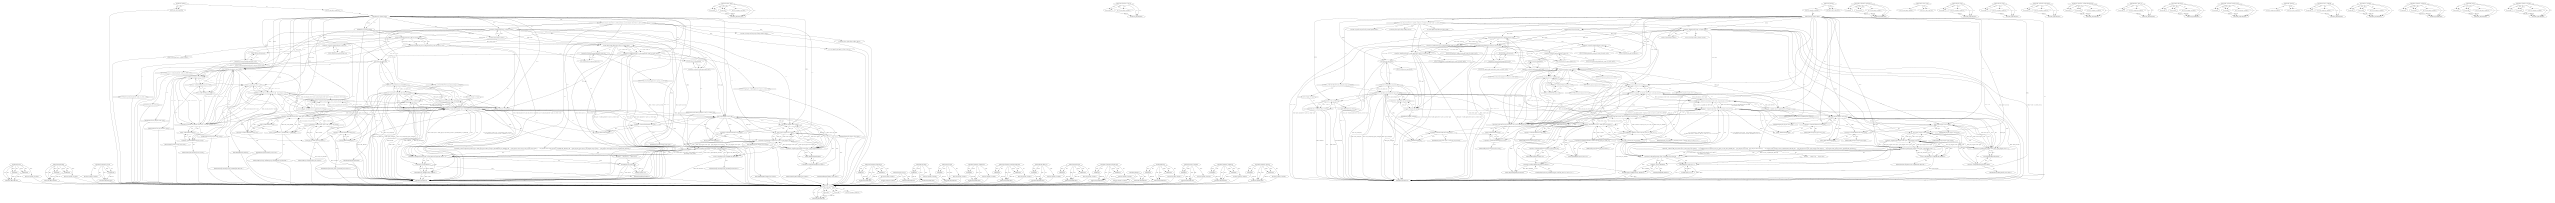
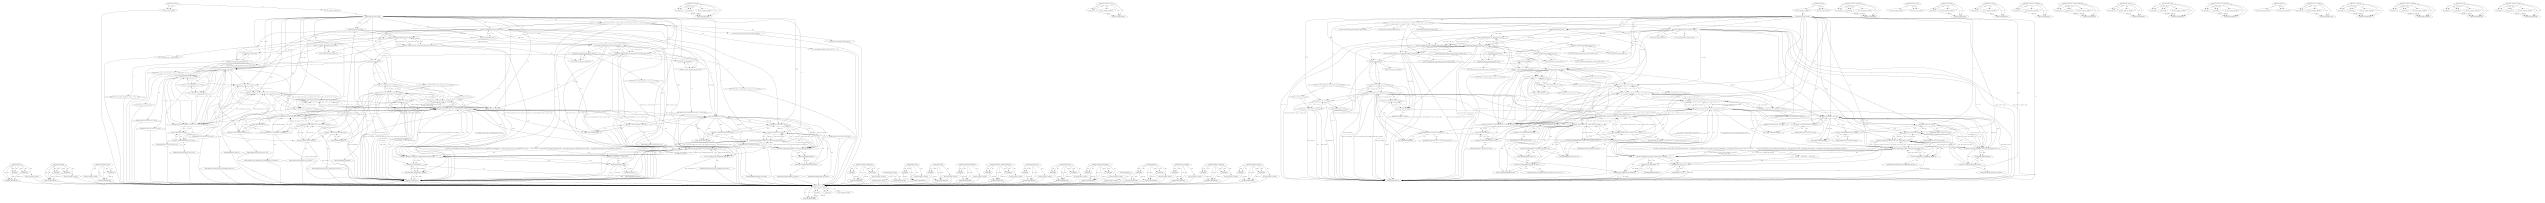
(1528, 169) -> (1521, 169)
